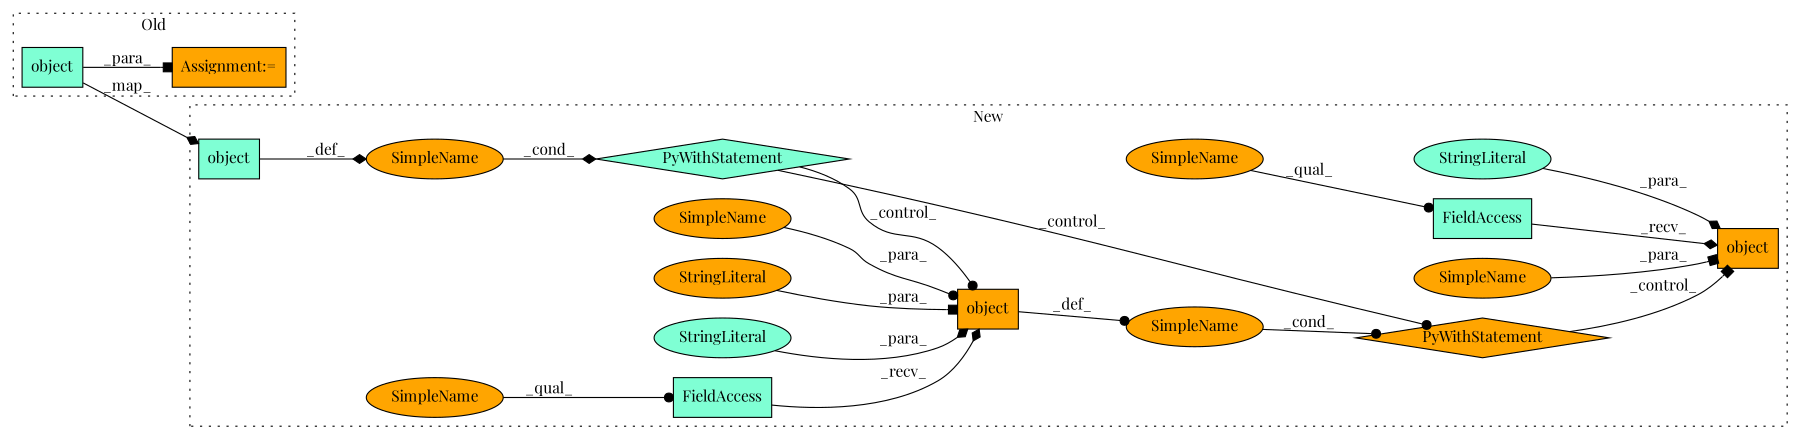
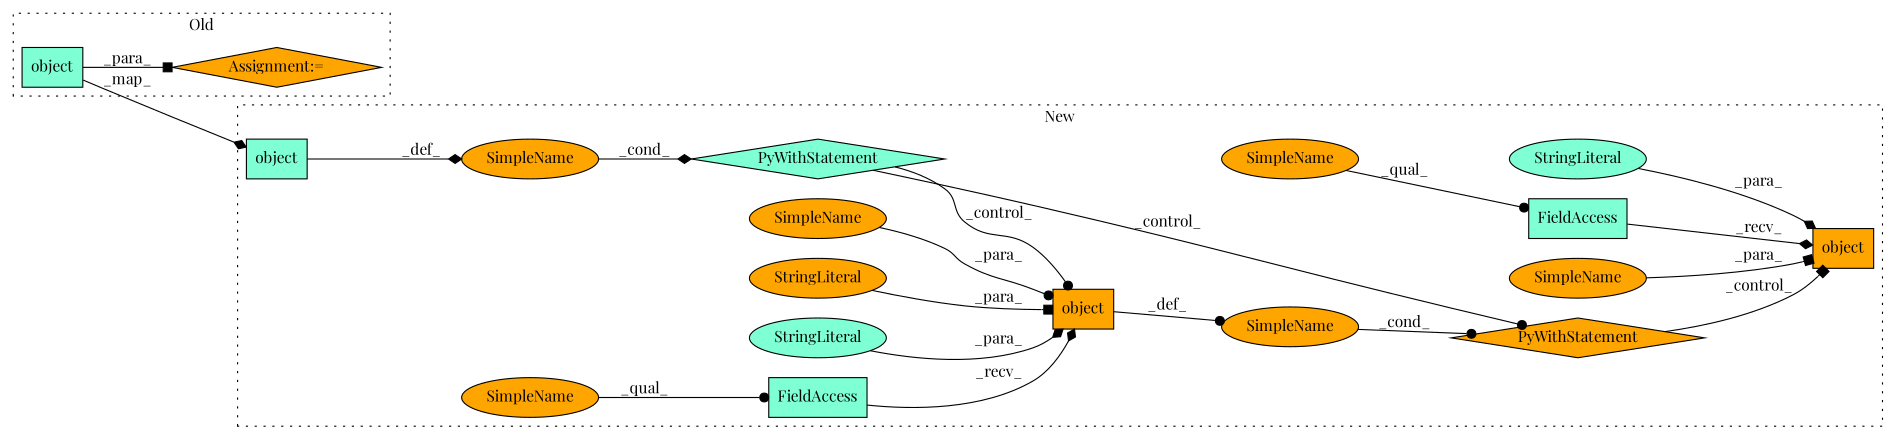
(229, 67) -> (277, 67)
